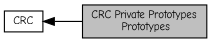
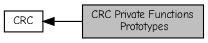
(145, 21) -> (143, 21)
